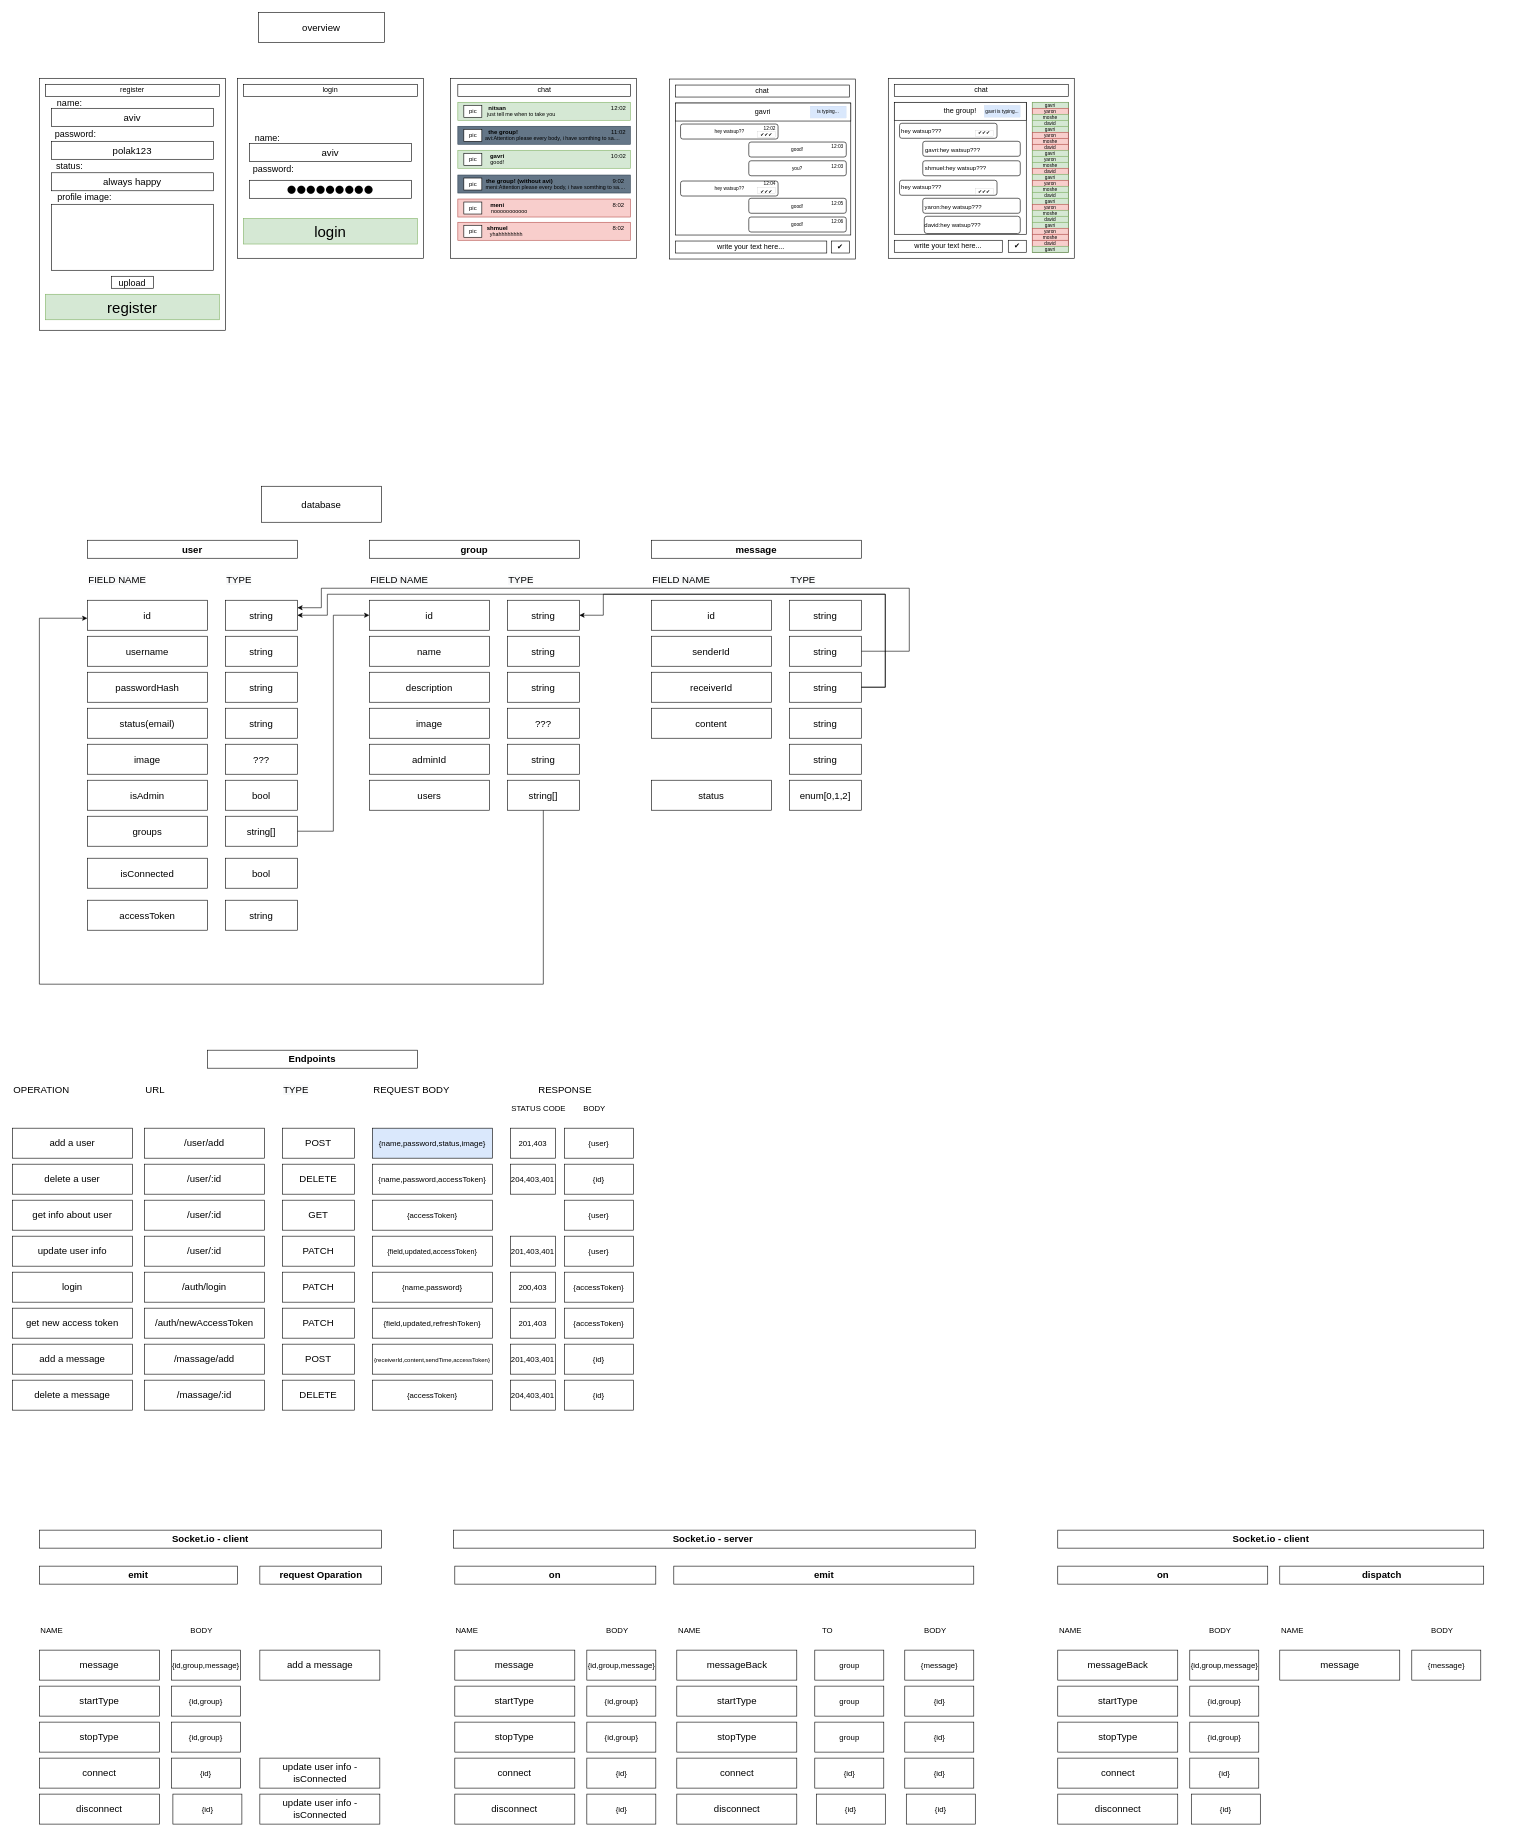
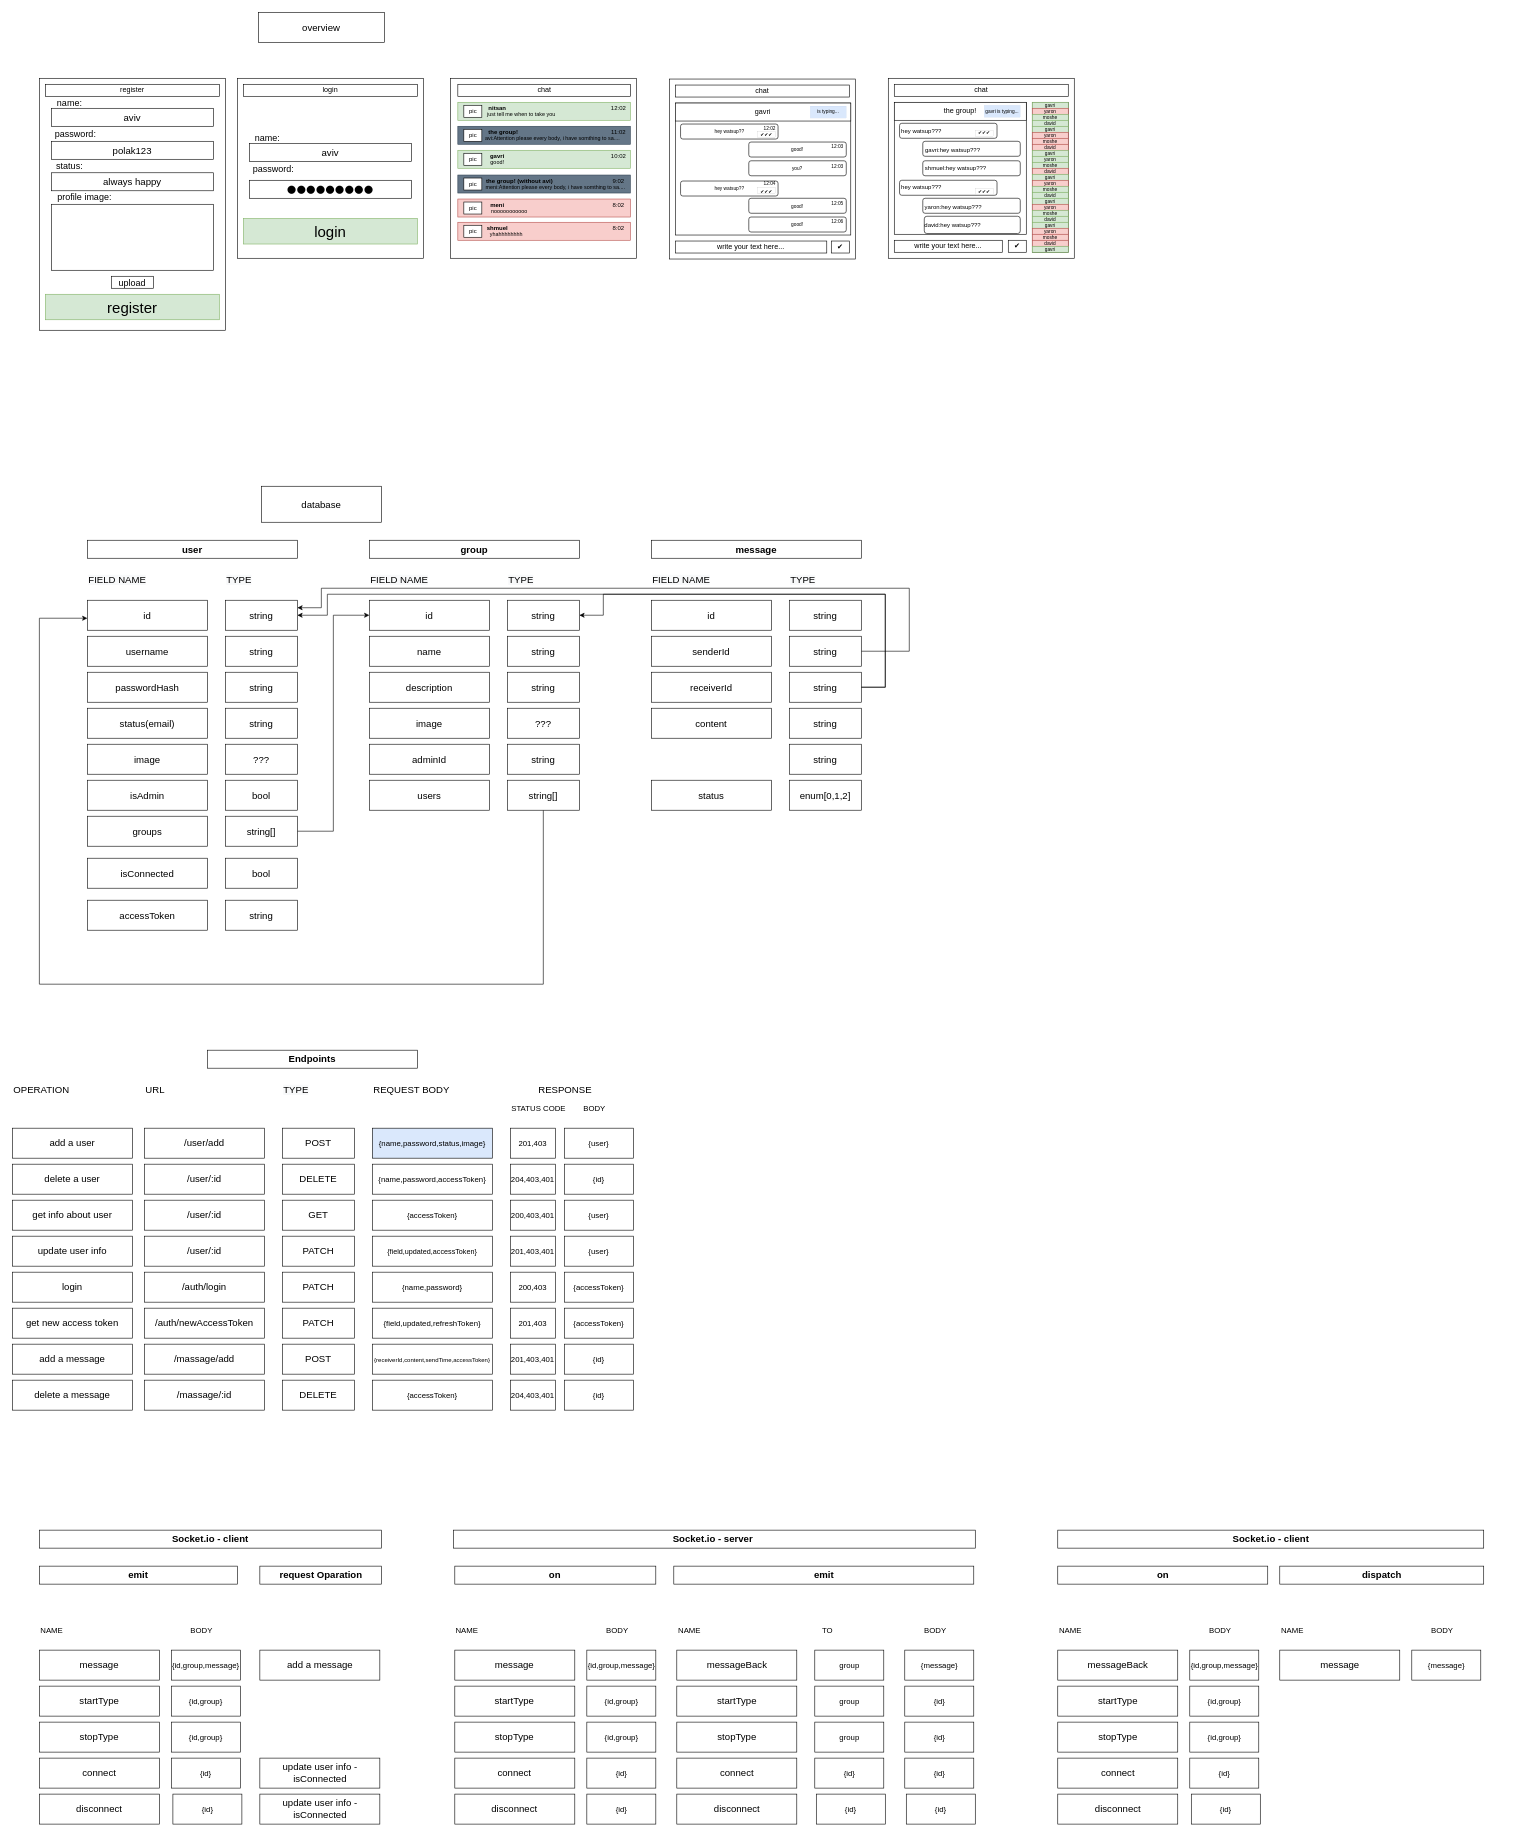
none -> (533, 1215)
